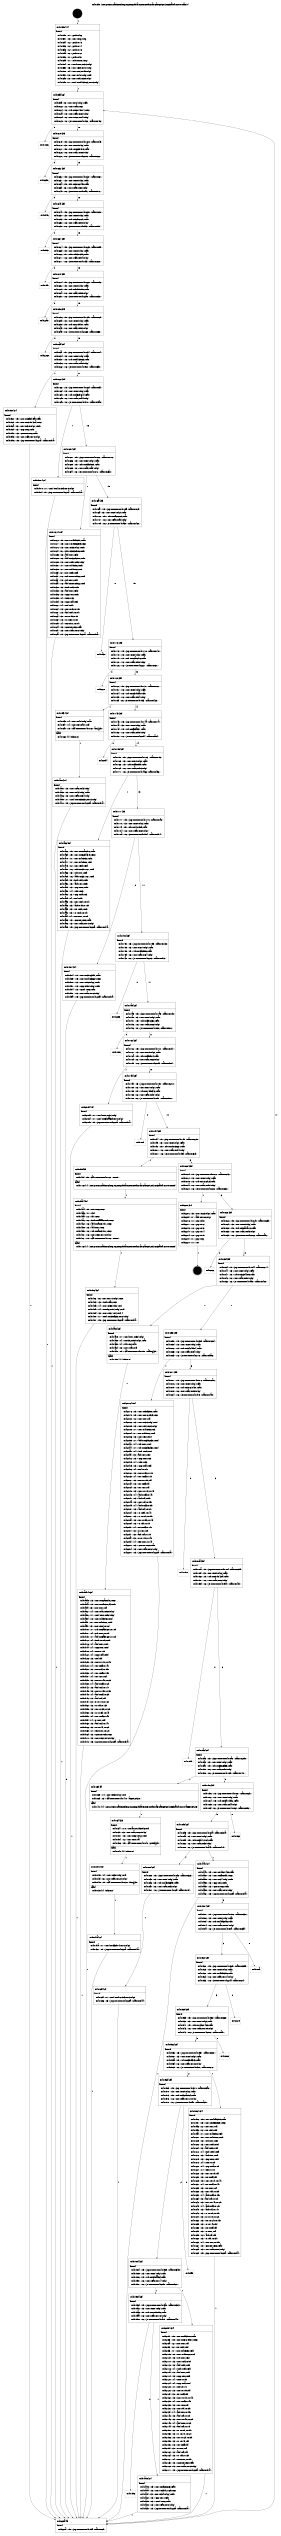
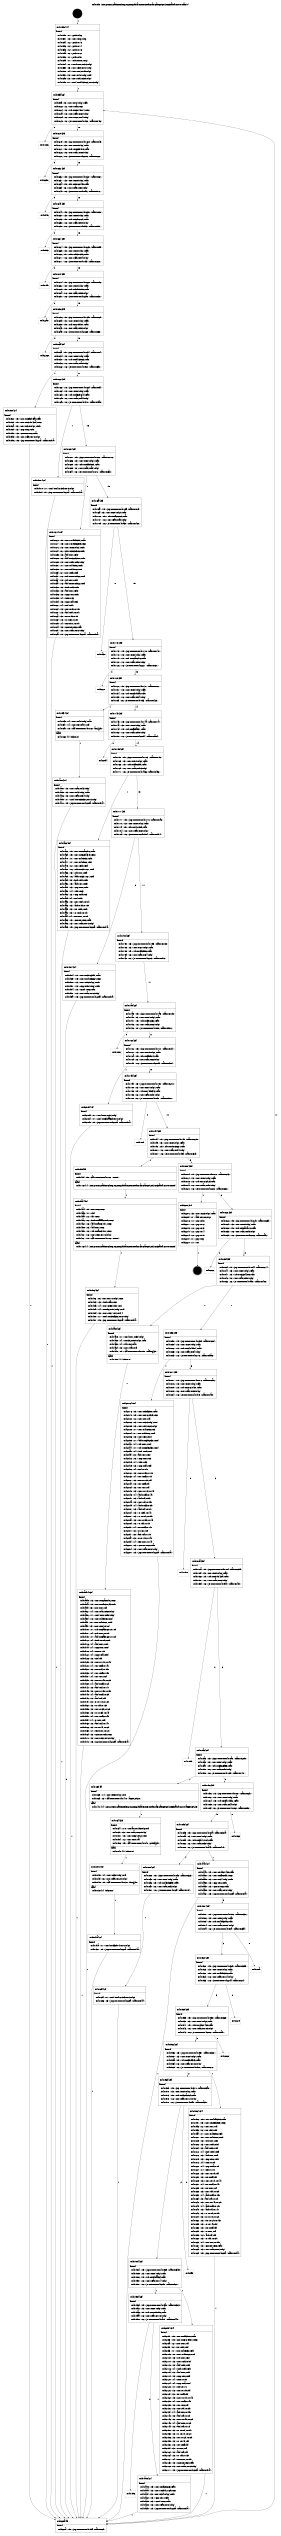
(116, 1017) -> none
